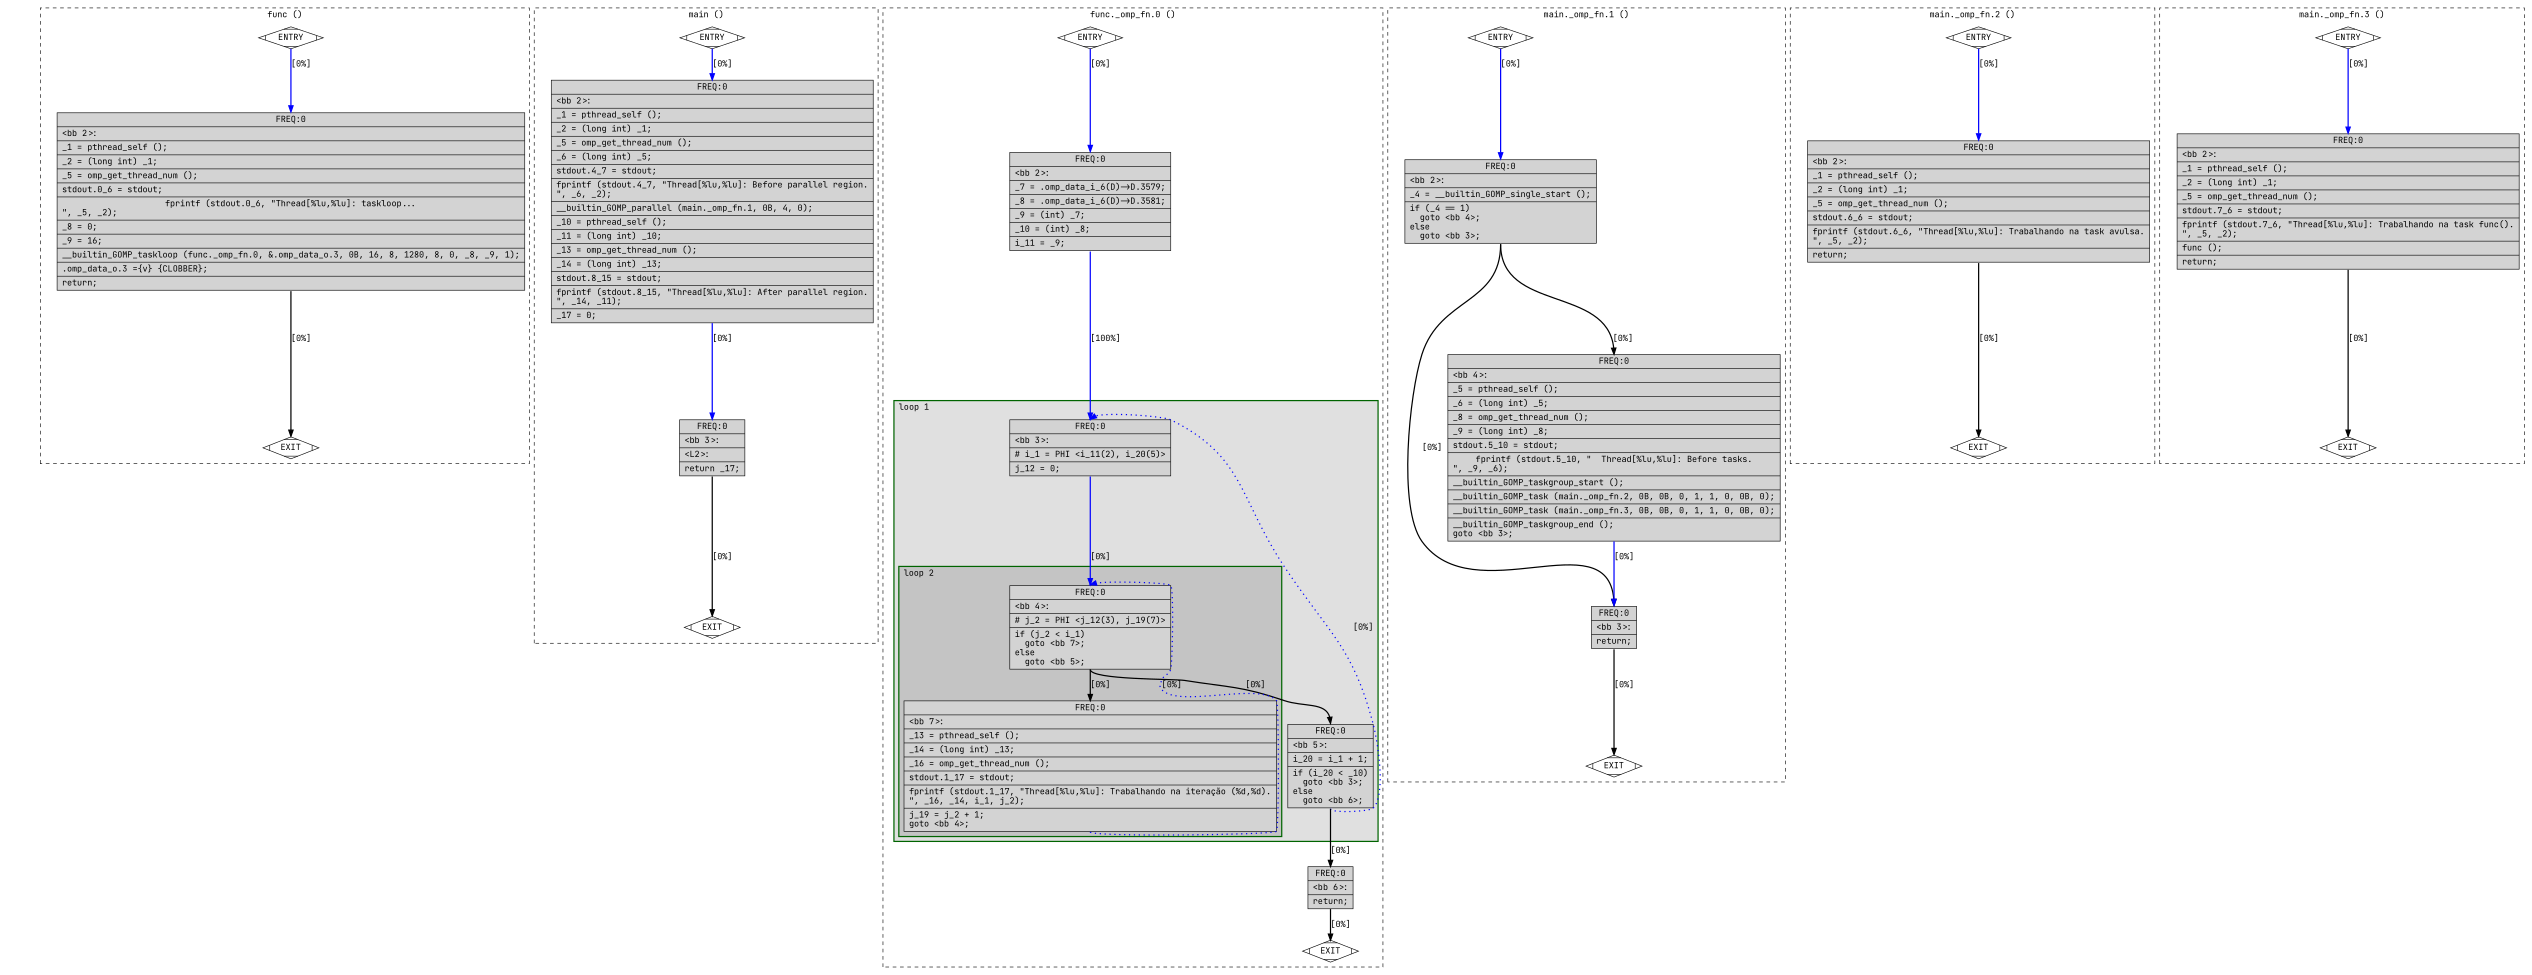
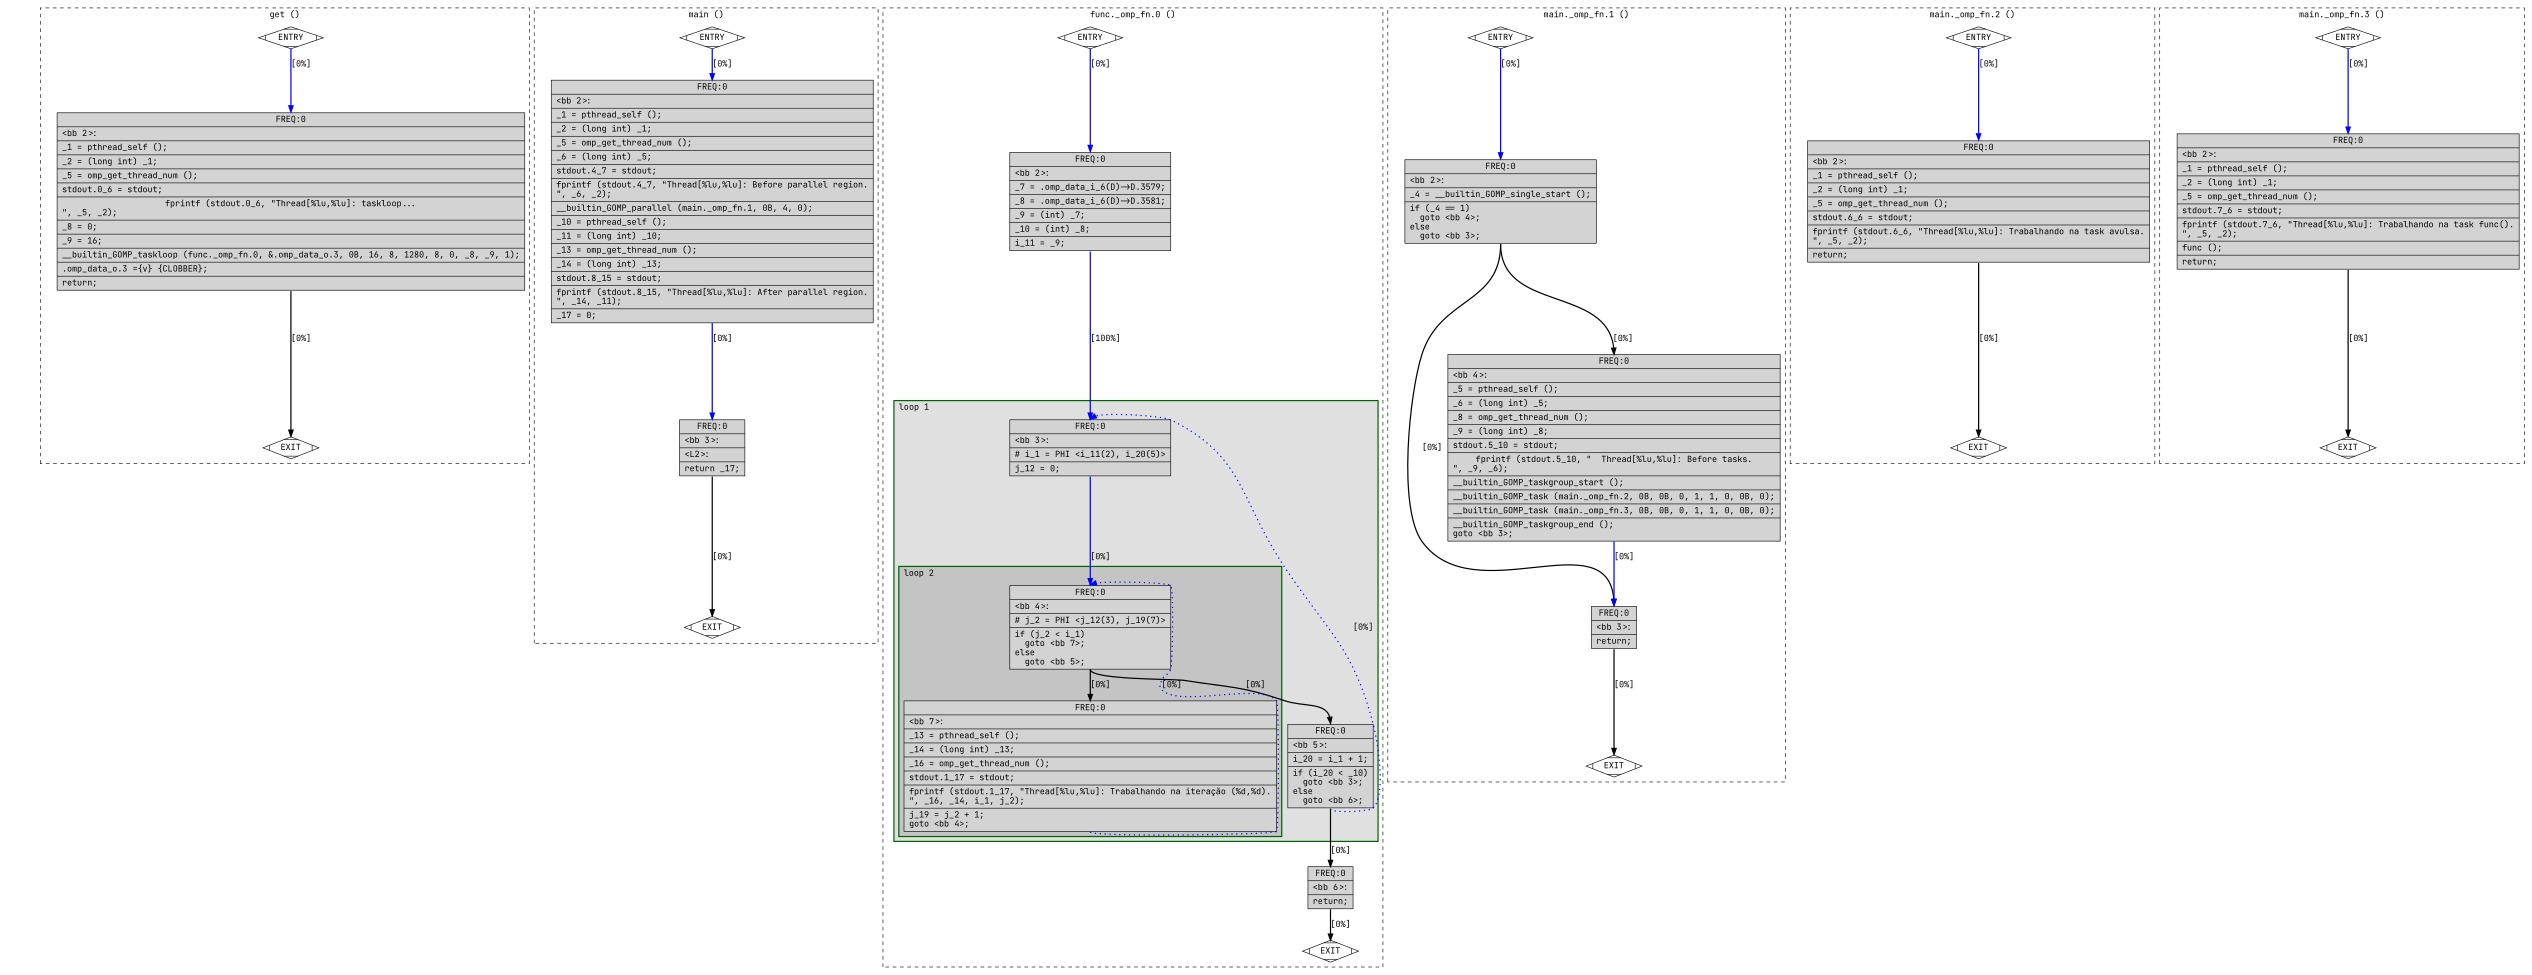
(285, 15) -> (285, 15)
